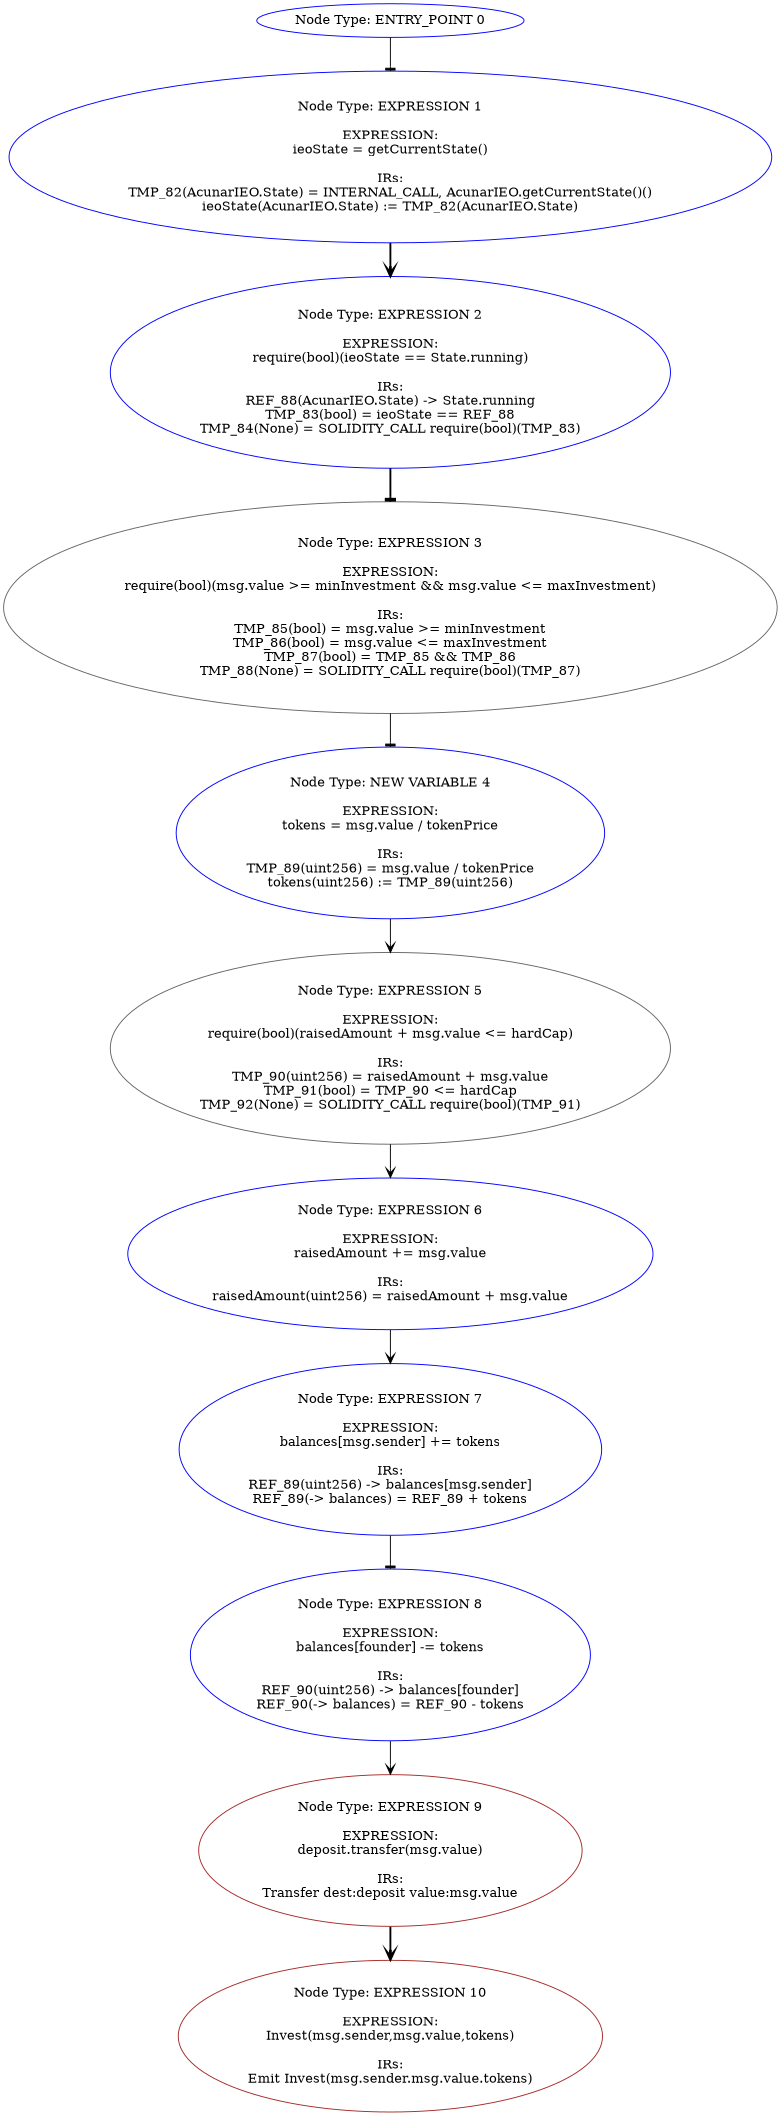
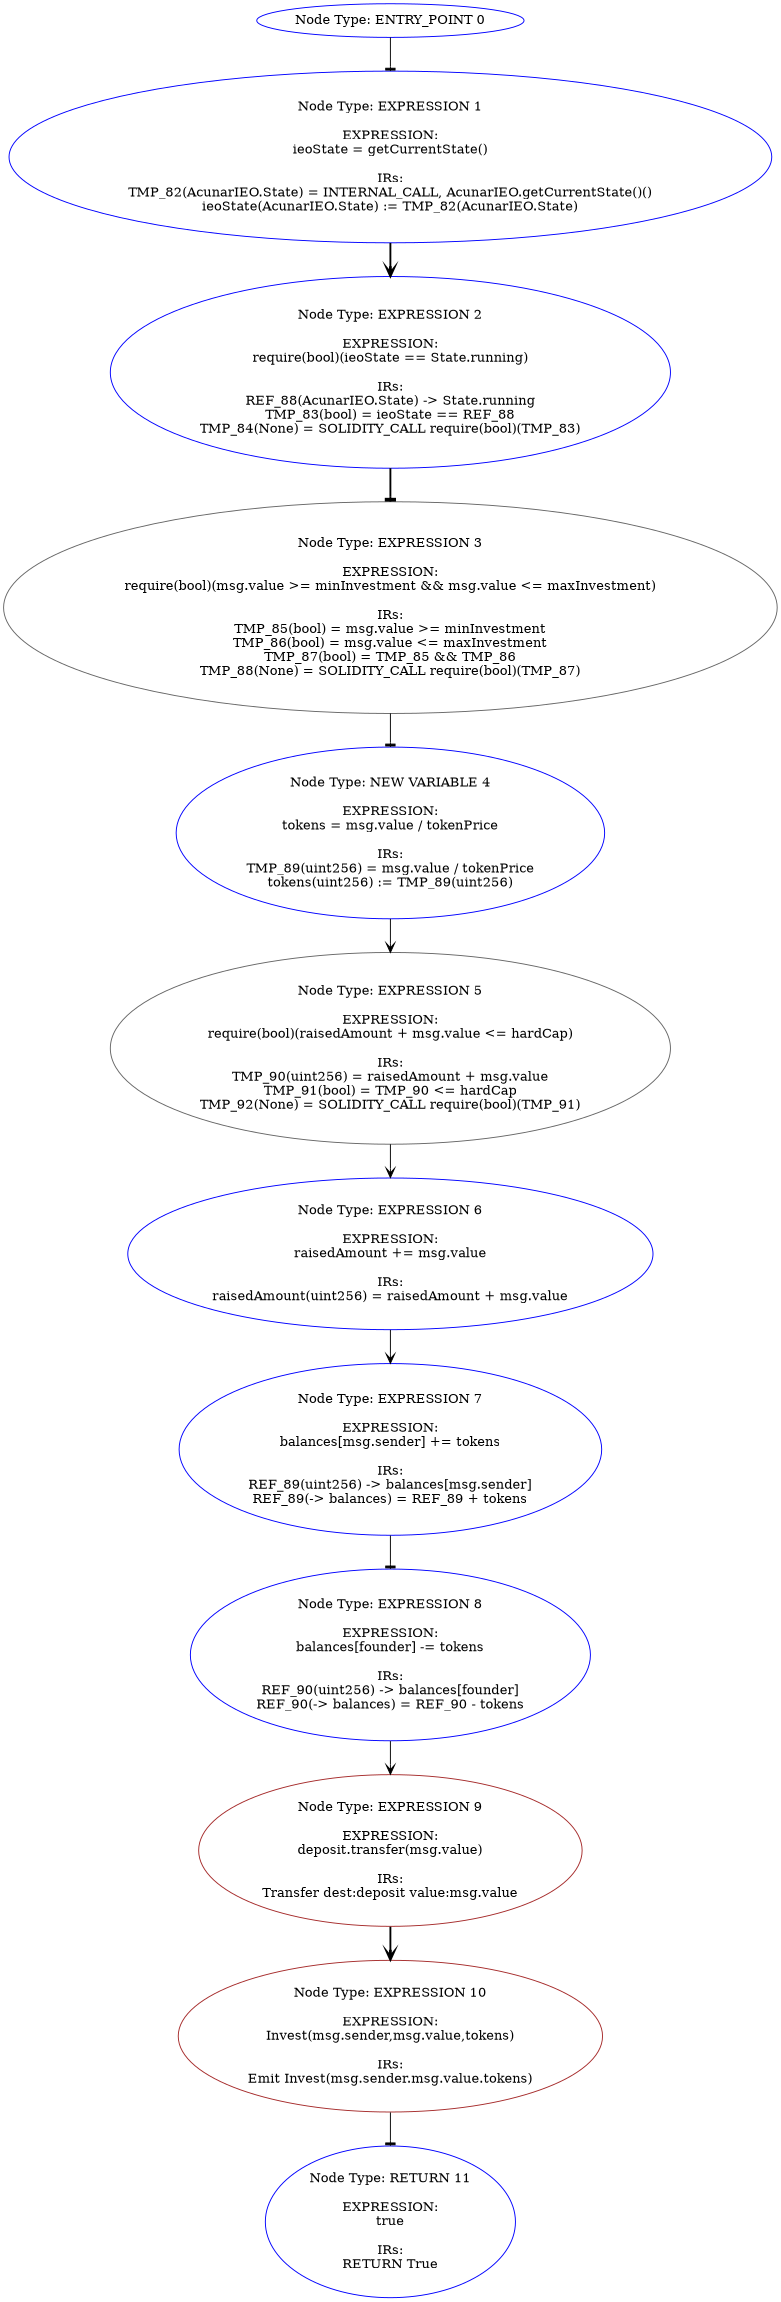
none -> (390, 2222)
